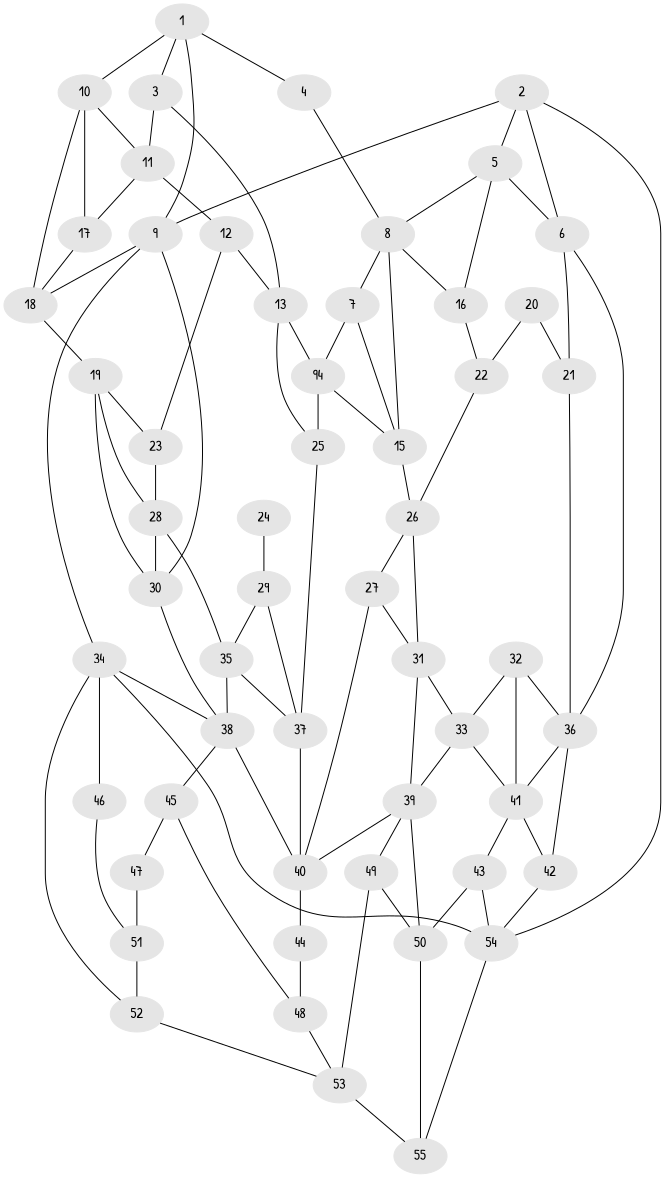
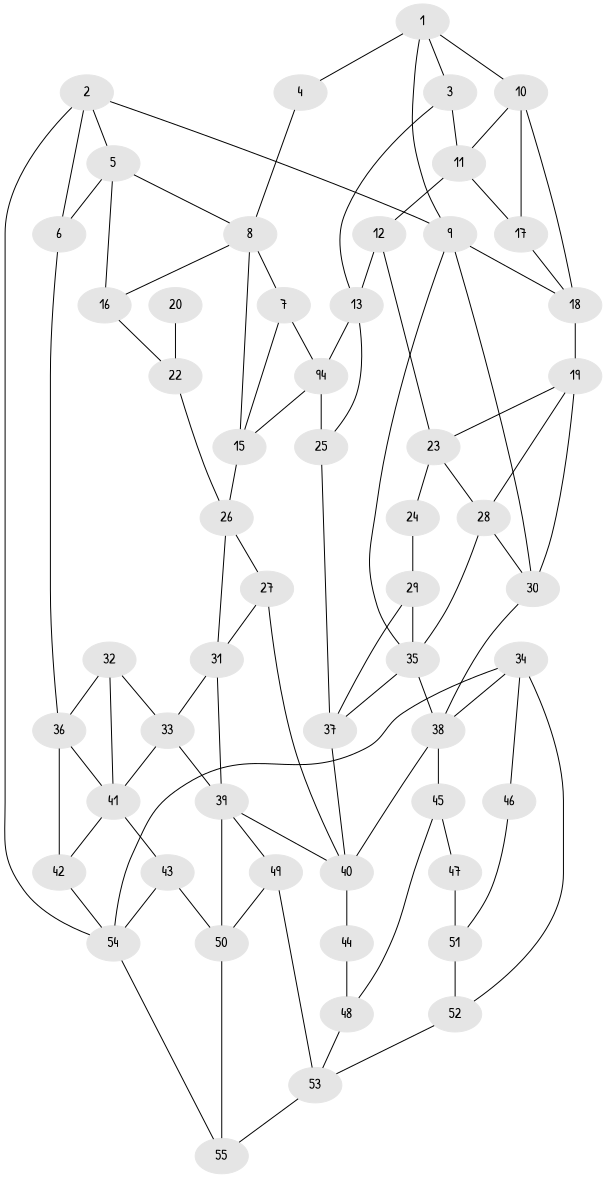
(569, 376) -> none
(48, 435) -> (387, 448)
none -> (423, 483)
